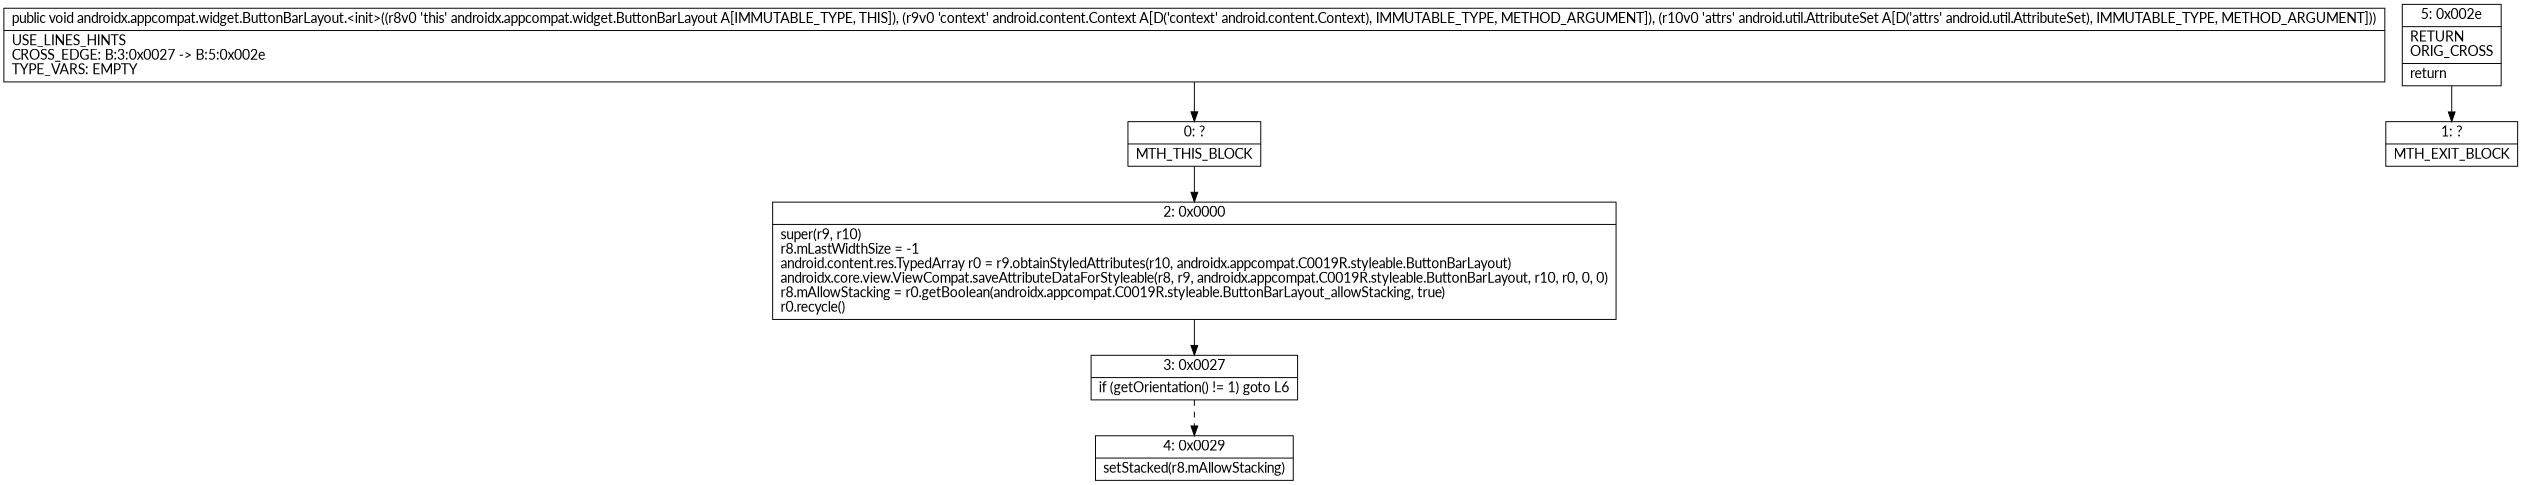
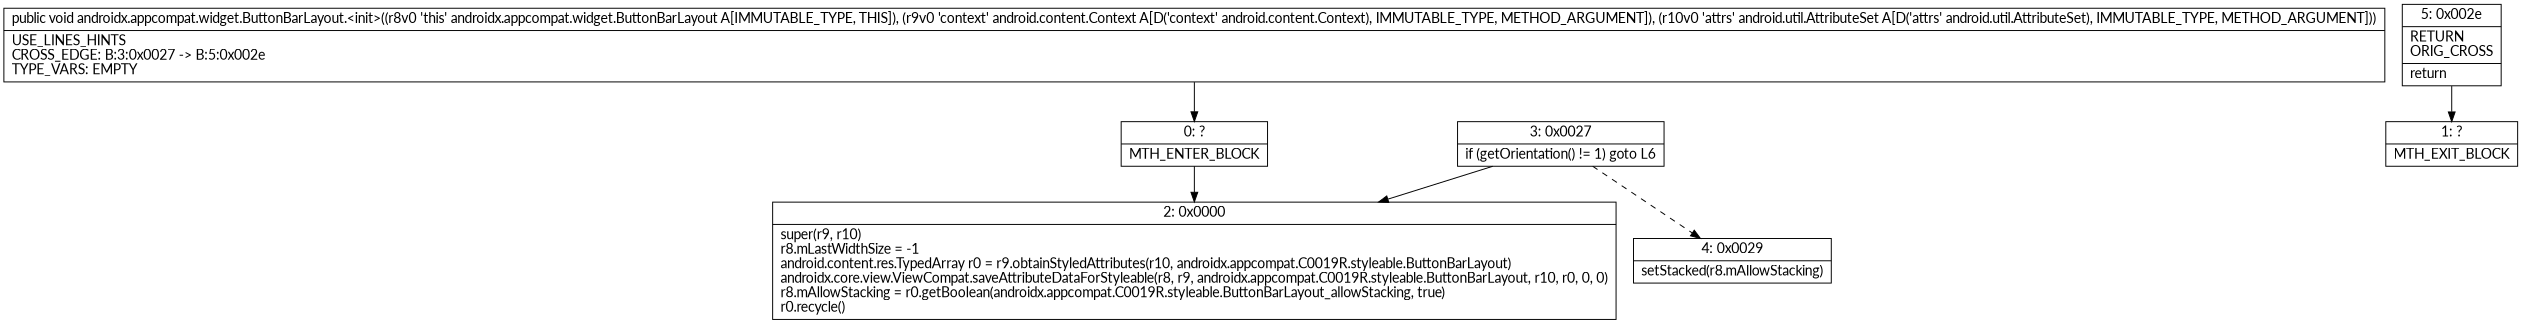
(1194, 155) -> (1194, 155)
(1194, 332) -> (1440, 183)
